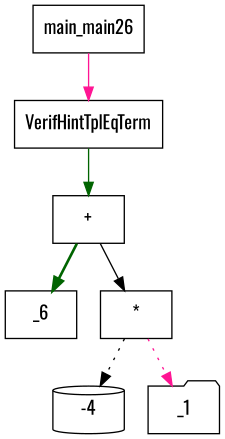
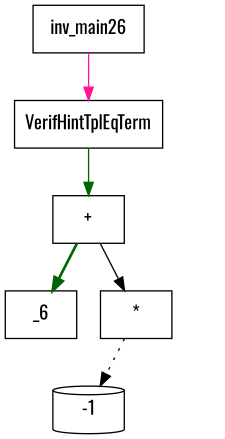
(89, 29) -> (89, 29)
(89, 410) -> (89, 410)
(184, 410) -> none
